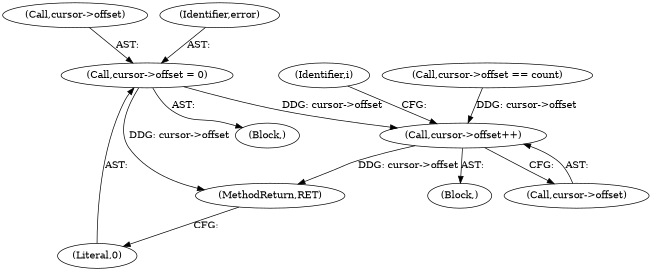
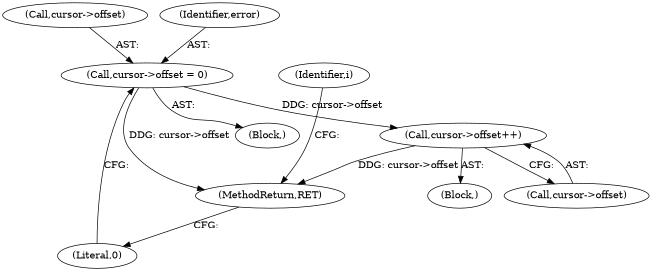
(487, 75) -> none
(389, 104) -> (311, 136)
(118, 166) -> (118, 166)
